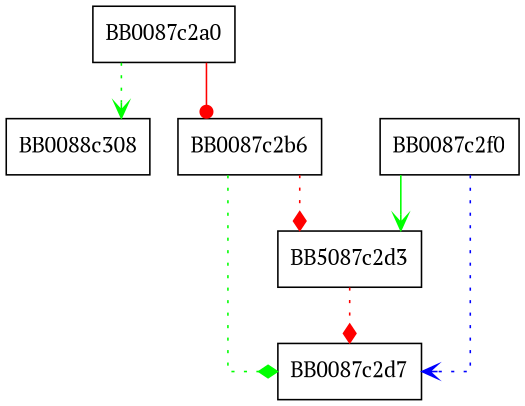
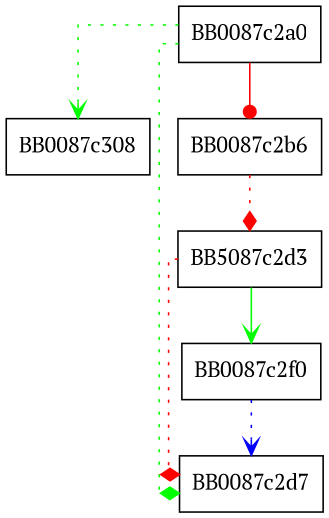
(78, 147) -> (78, 147)
(401, 195) -> (251, 307)
(228, 289) -> (159, 260)
